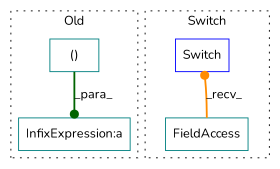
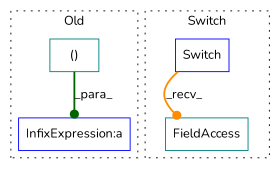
(206, 98) -> (165, 91)
(74, 134) -> (74, 134)
